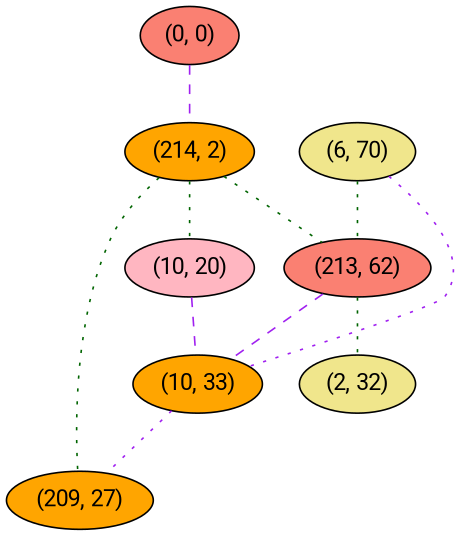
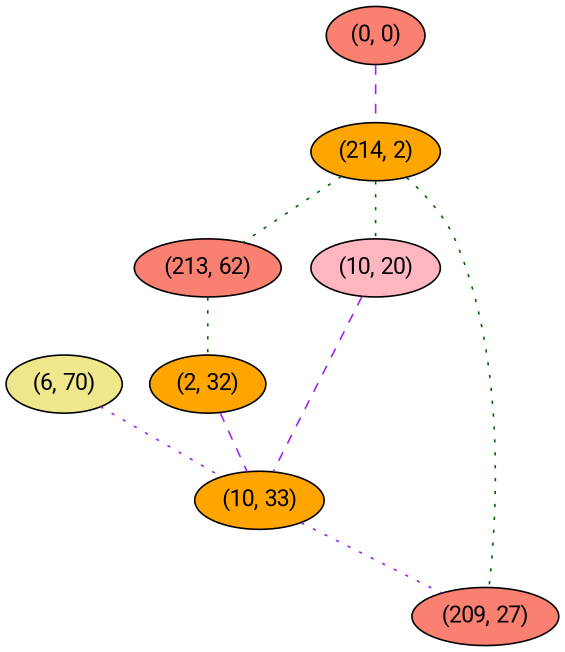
(357, 210) -> none
(277, 326) -> (234, 442)
(357, 384) -> (208, 384)
(80, 500) -> (485, 617)
